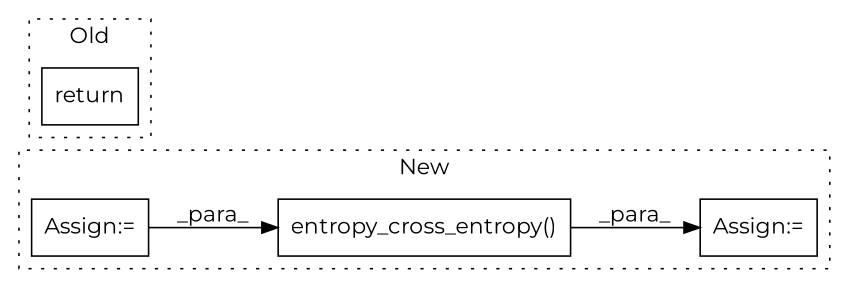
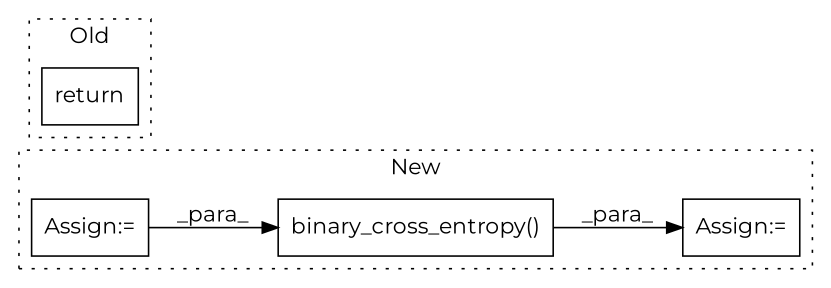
(424, 228) -> (416, 228)
